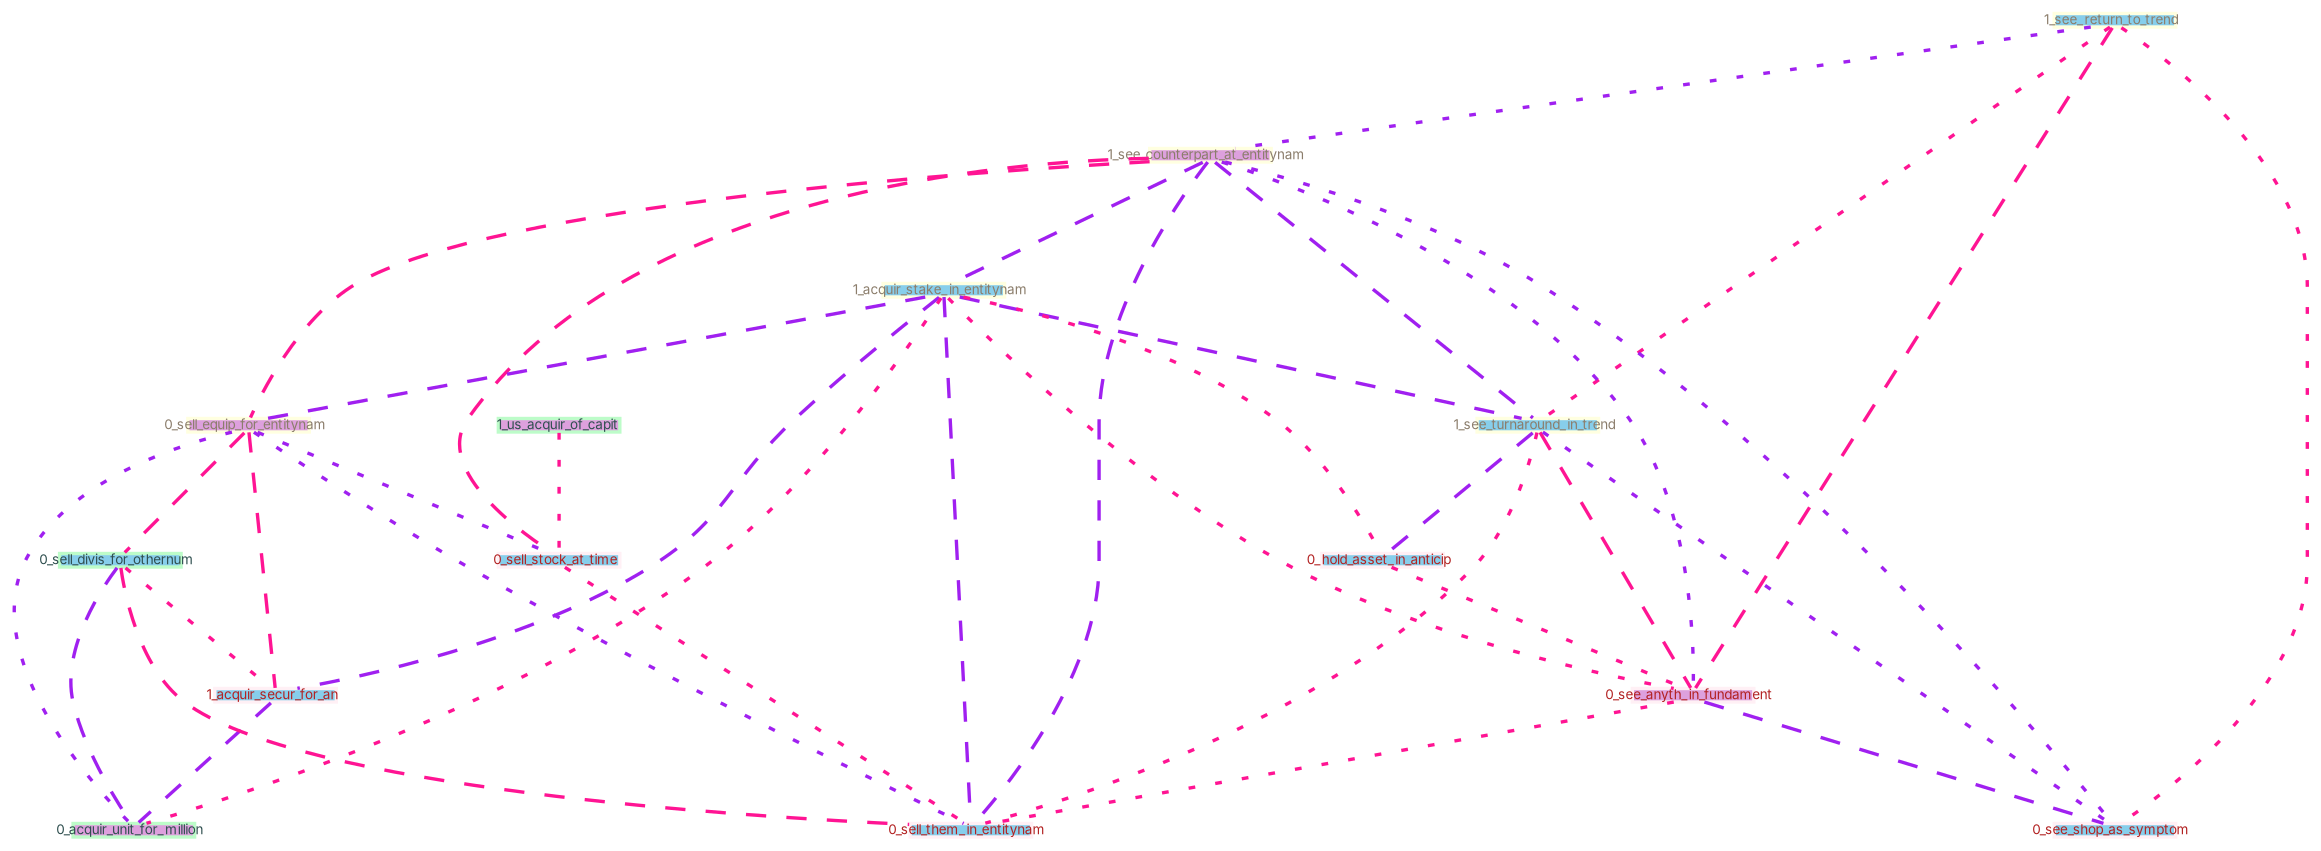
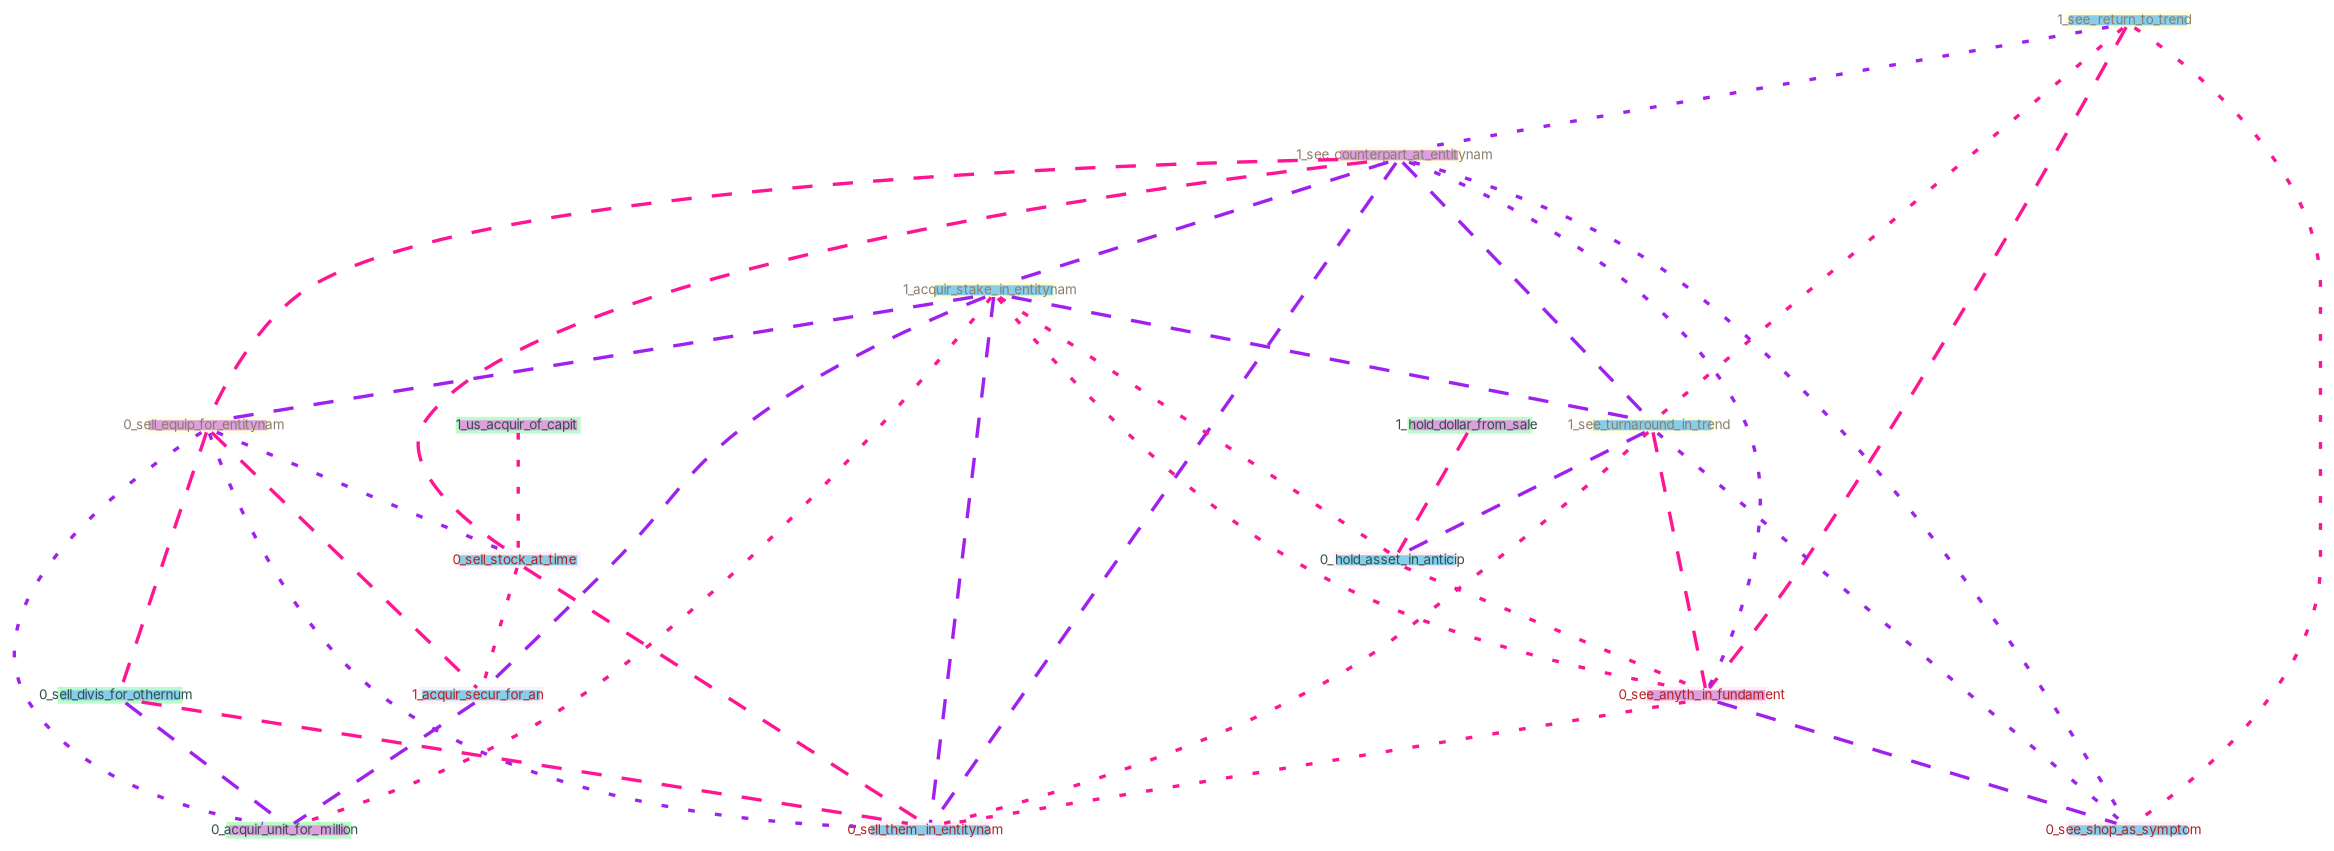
none -> (1470, 425)
(1383, 560) -> (1396, 560)
(198, 628) -> (500, 628)
(765, 695) -> (724, 695)
